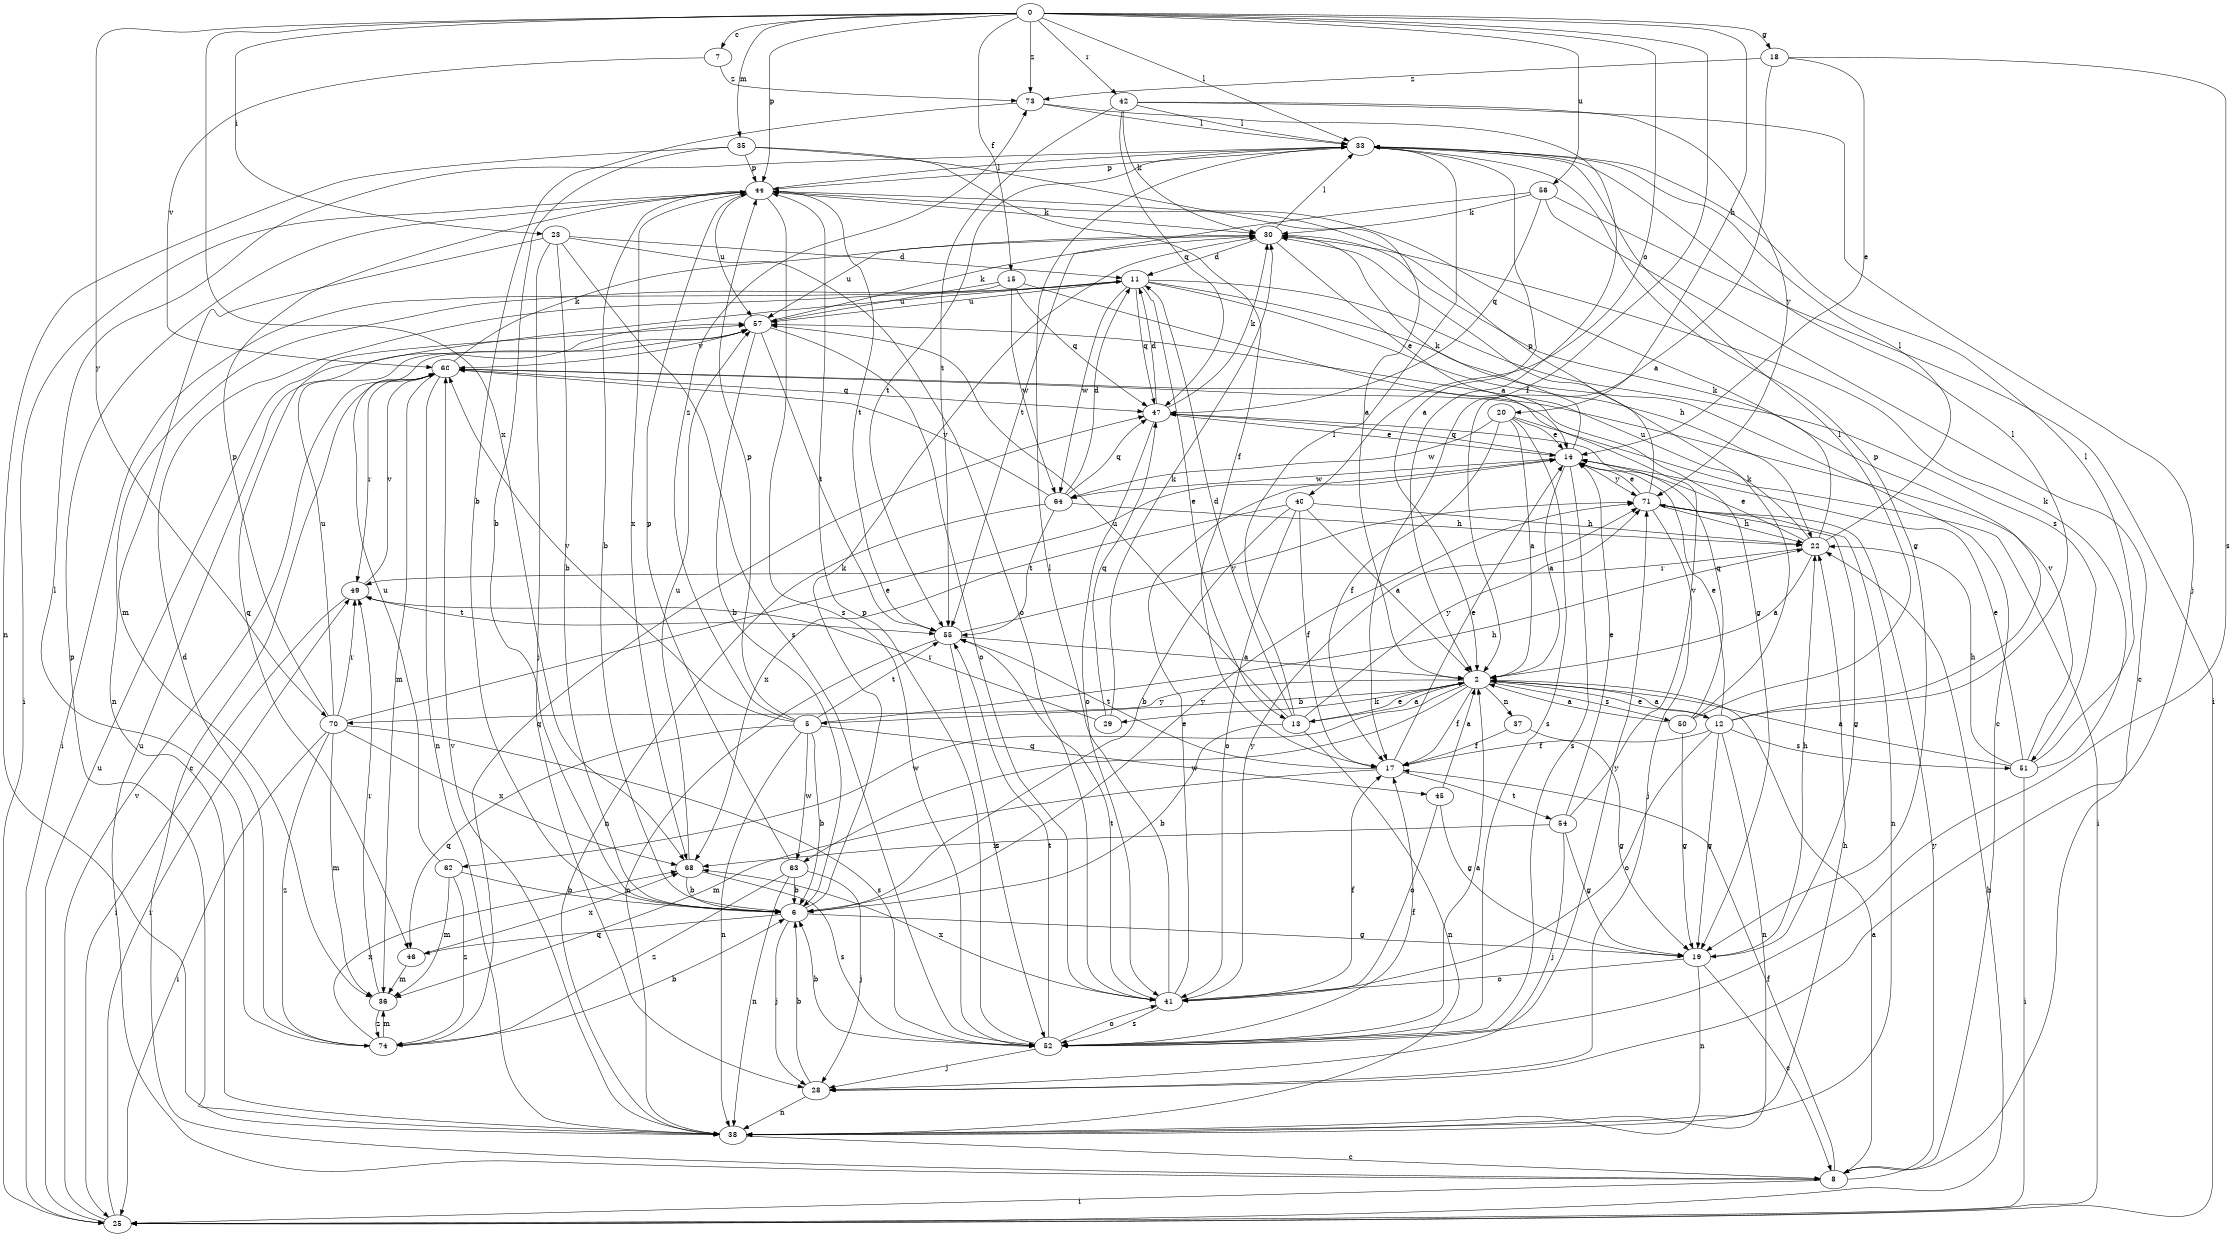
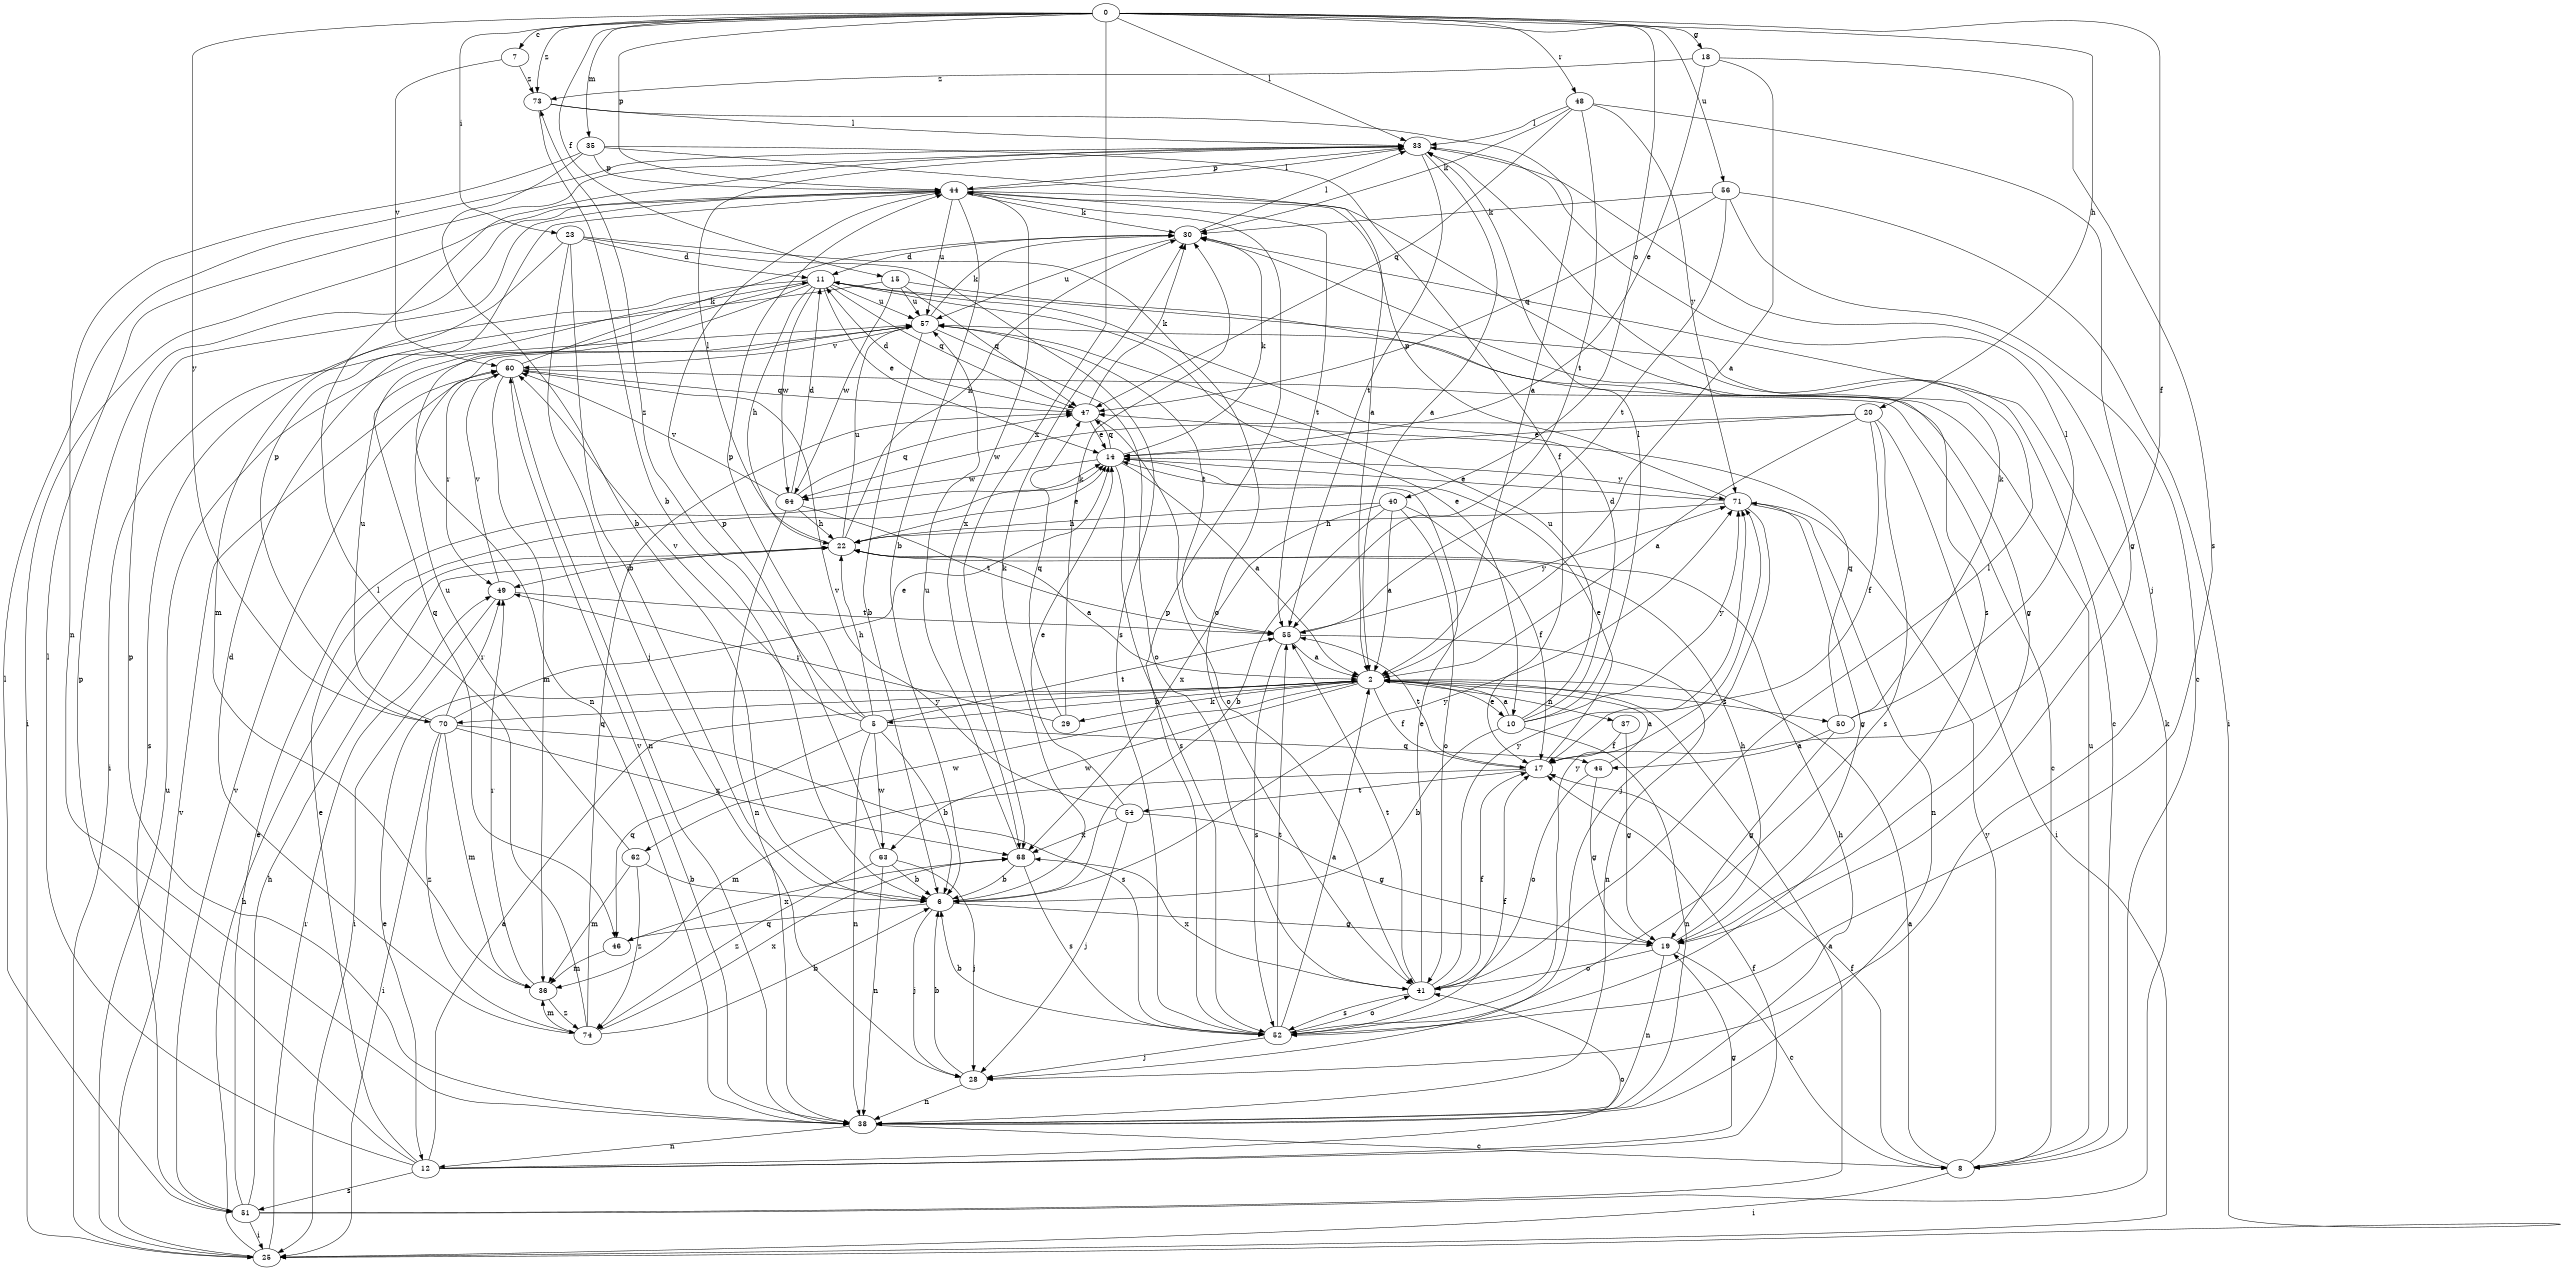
(1124, 102) -> (1580, 102)
(1902, 331) -> (254, 252)
(1409, 350) -> (938, 398)
(1581, 709) -> (1726, 759)
(1296, 724) -> (1511, 724)
(1592, 1118) -> (647, 1146)
